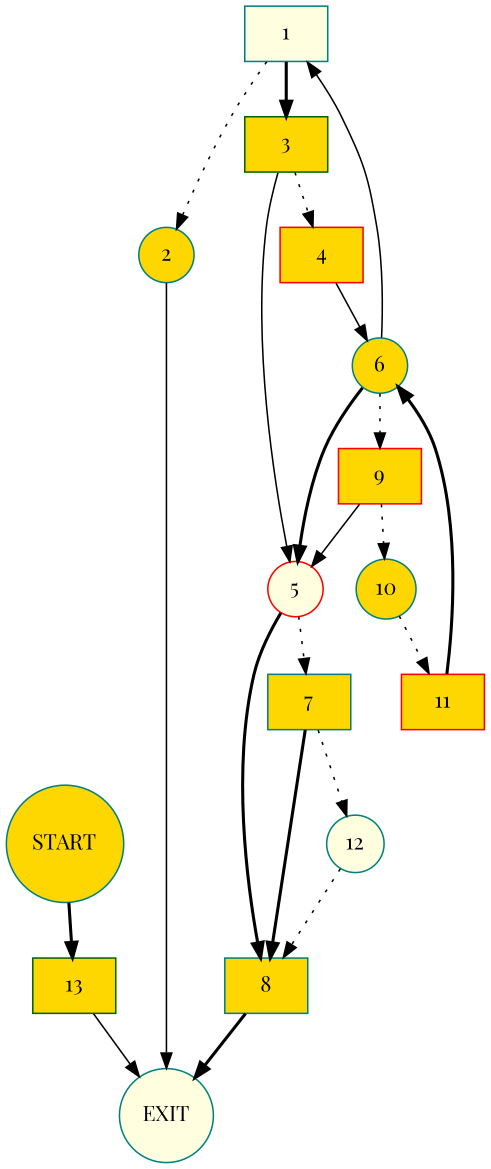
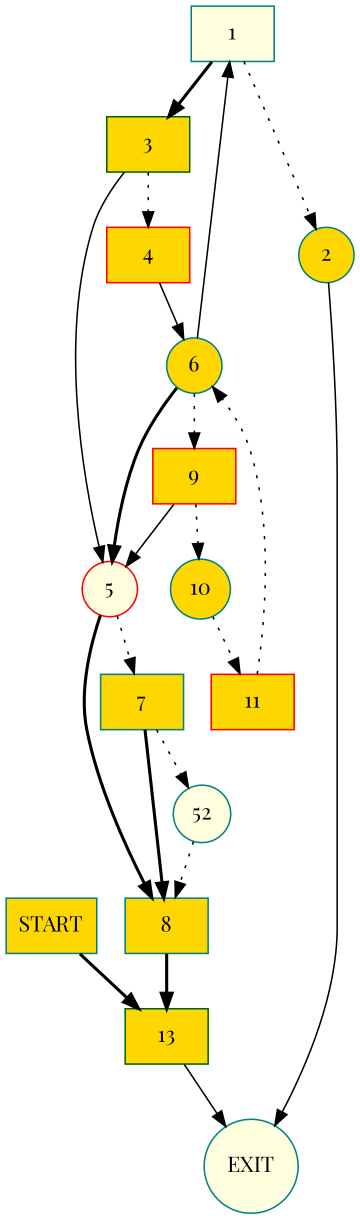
(451, 532) -> (264, 532)
(65, 844) -> (51, 926)
(355, 844) -> (202, 814)
(225, 1039) -> (167, 974)
